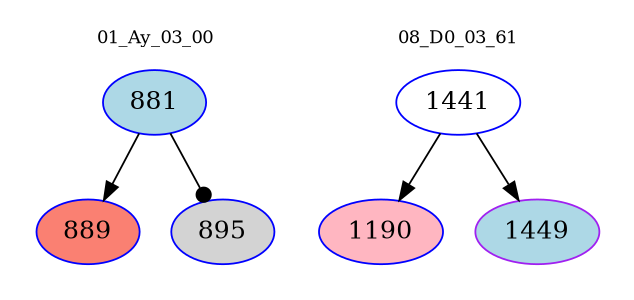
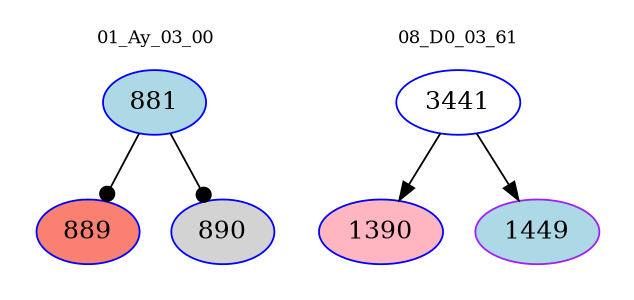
(458, 102) -> (458, 102)
(125, 160) -> (125, 160)
(223, 232) -> (223, 232)
(381, 232) -> (381, 232)
